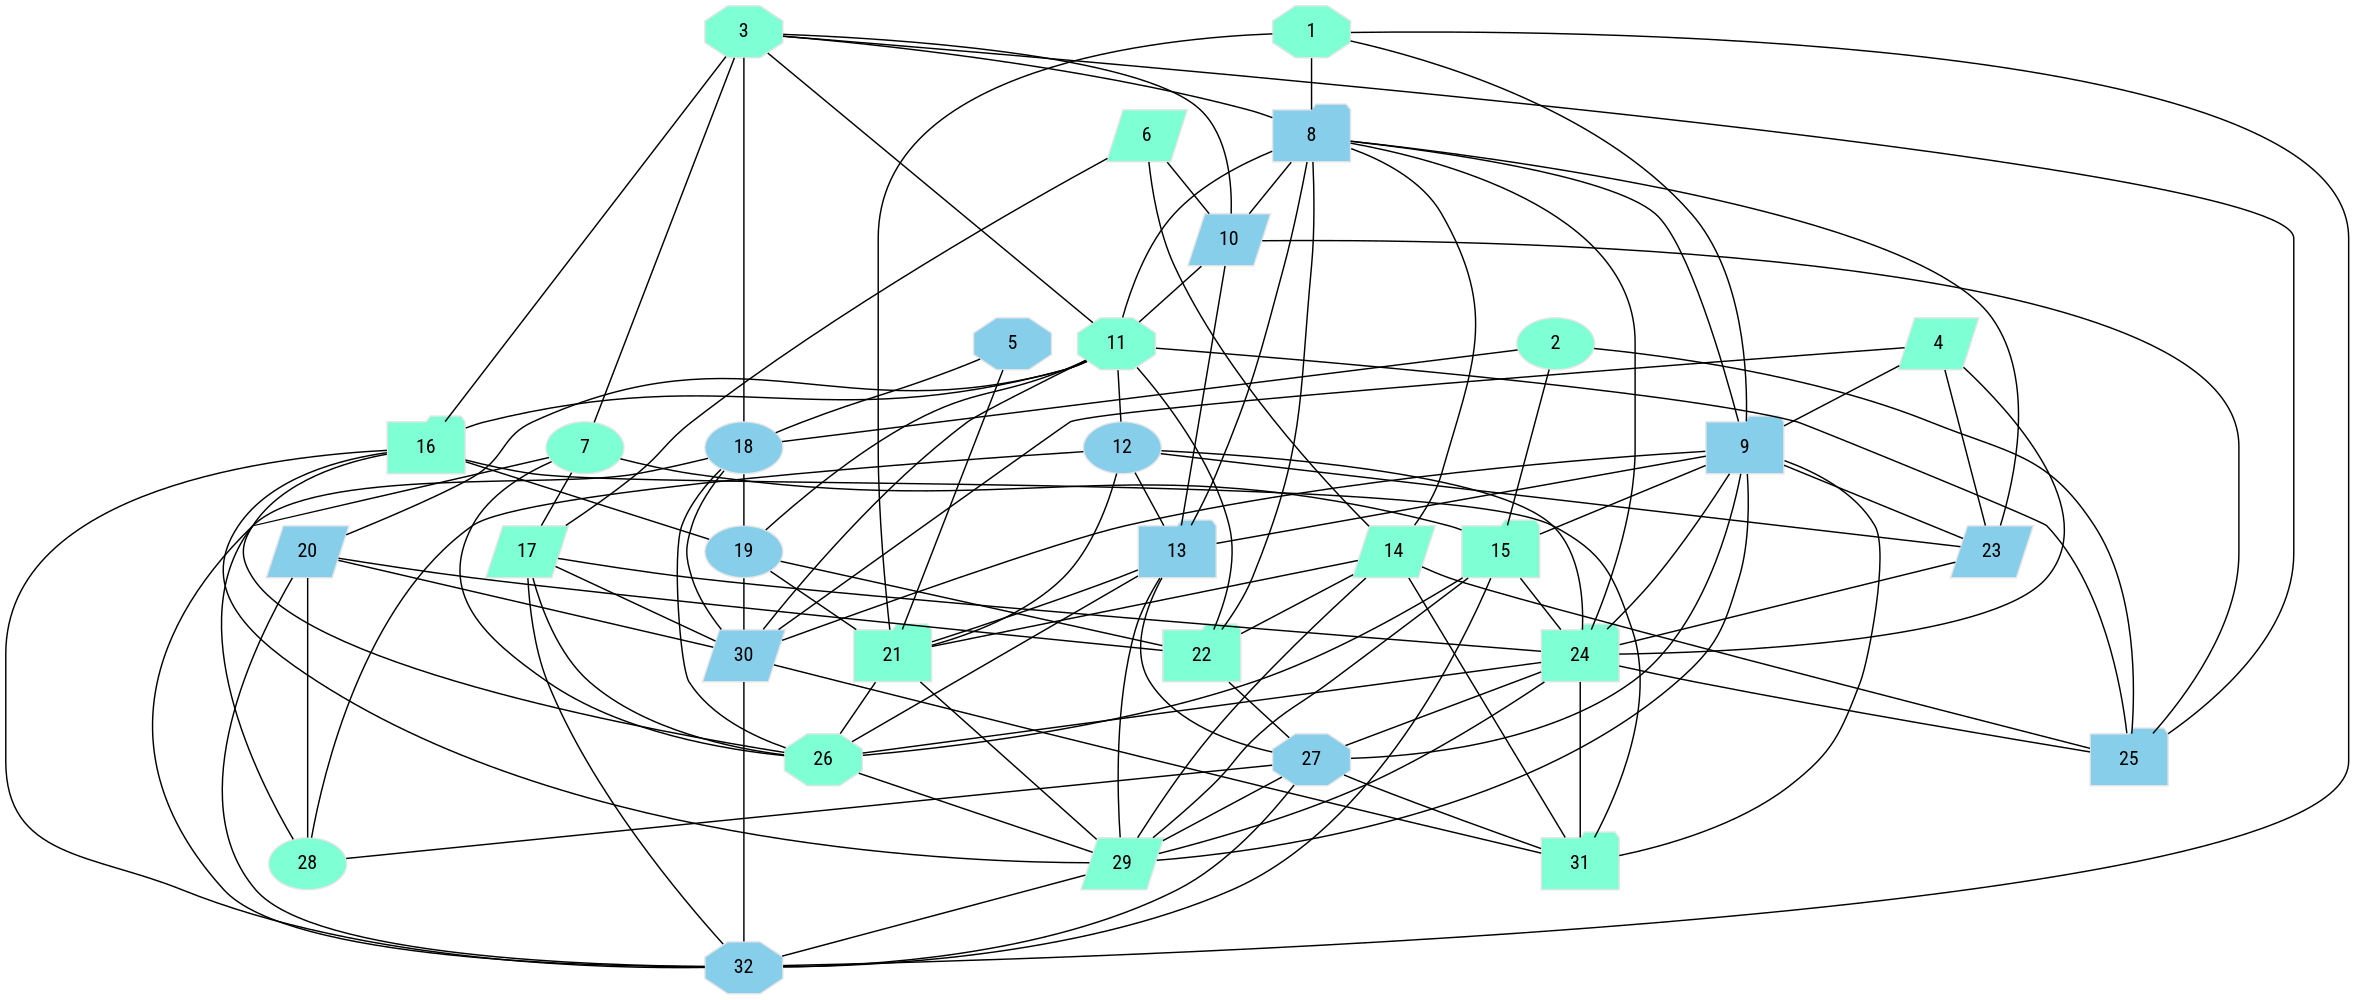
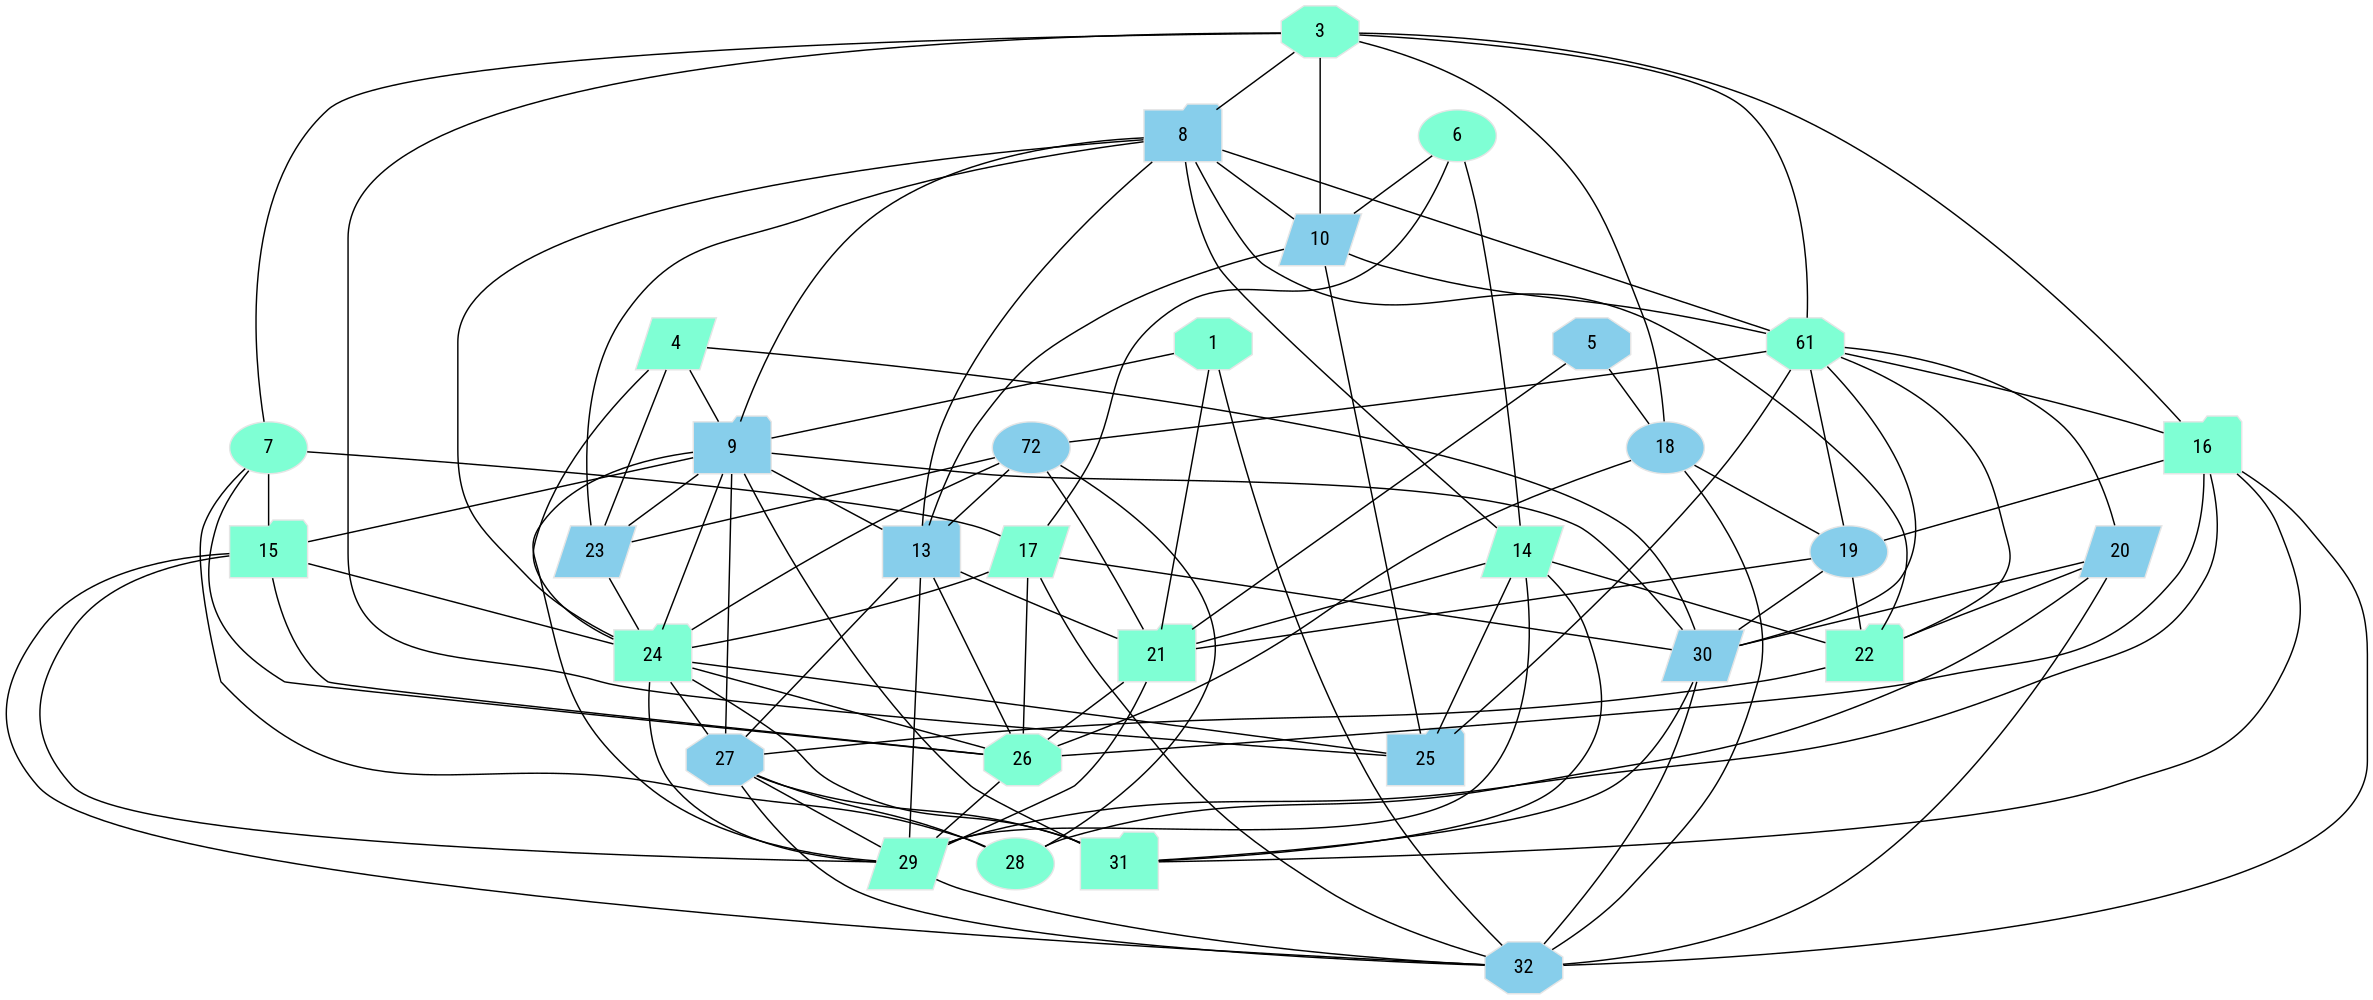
(1312, 92) -> none
(1147, 136) -> (1457, 136)
(1117, 344) -> (1806, 344)
(1556, 344) -> none
(1122, 448) -> (1031, 448)
(687, 550) -> none
